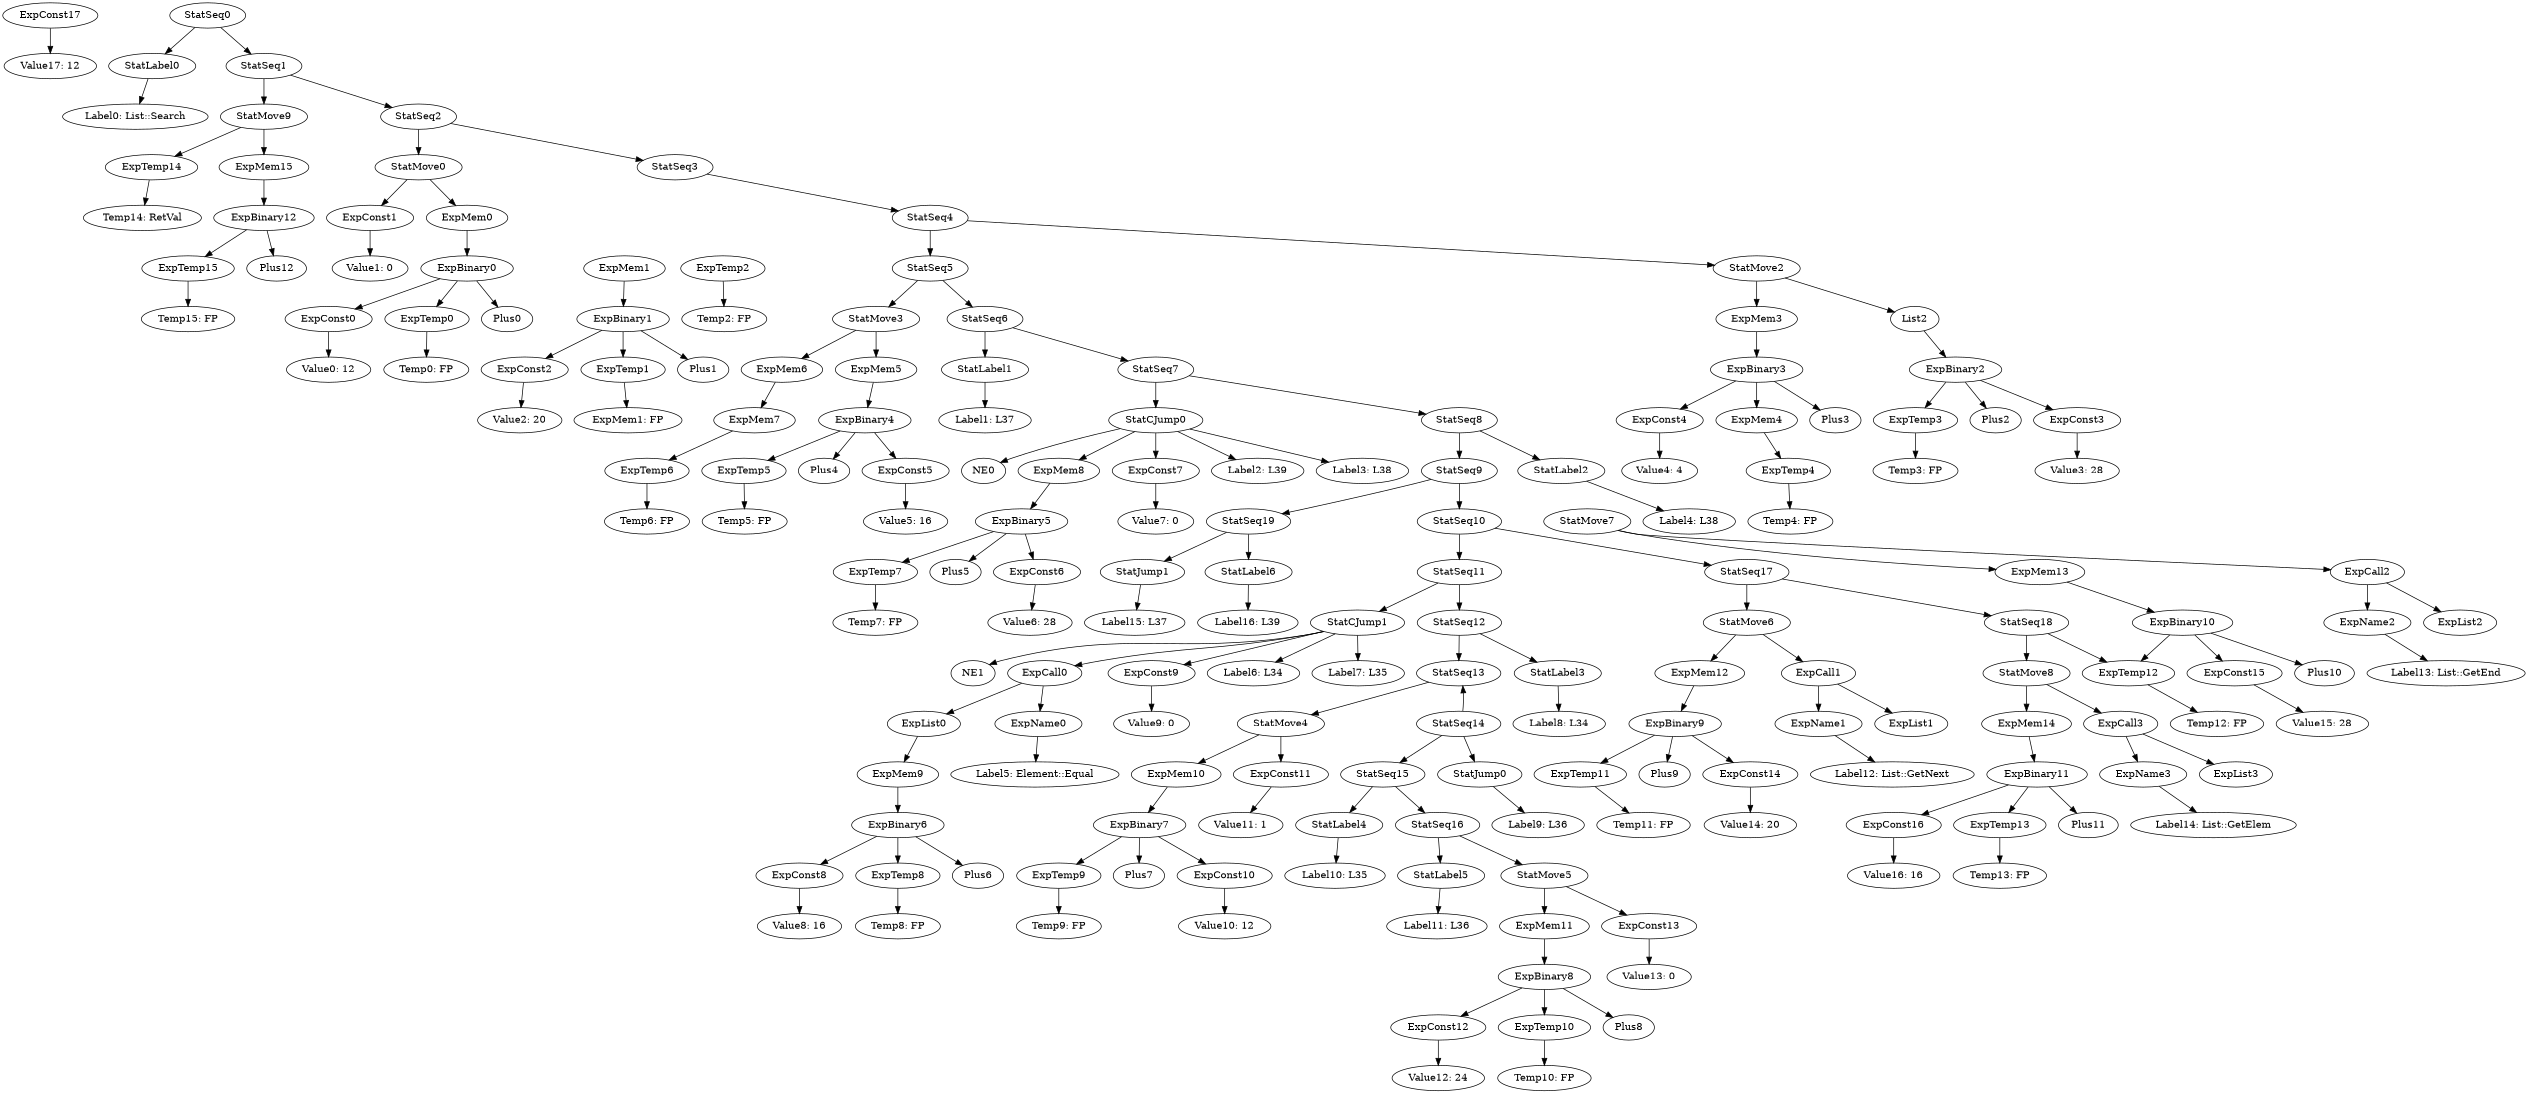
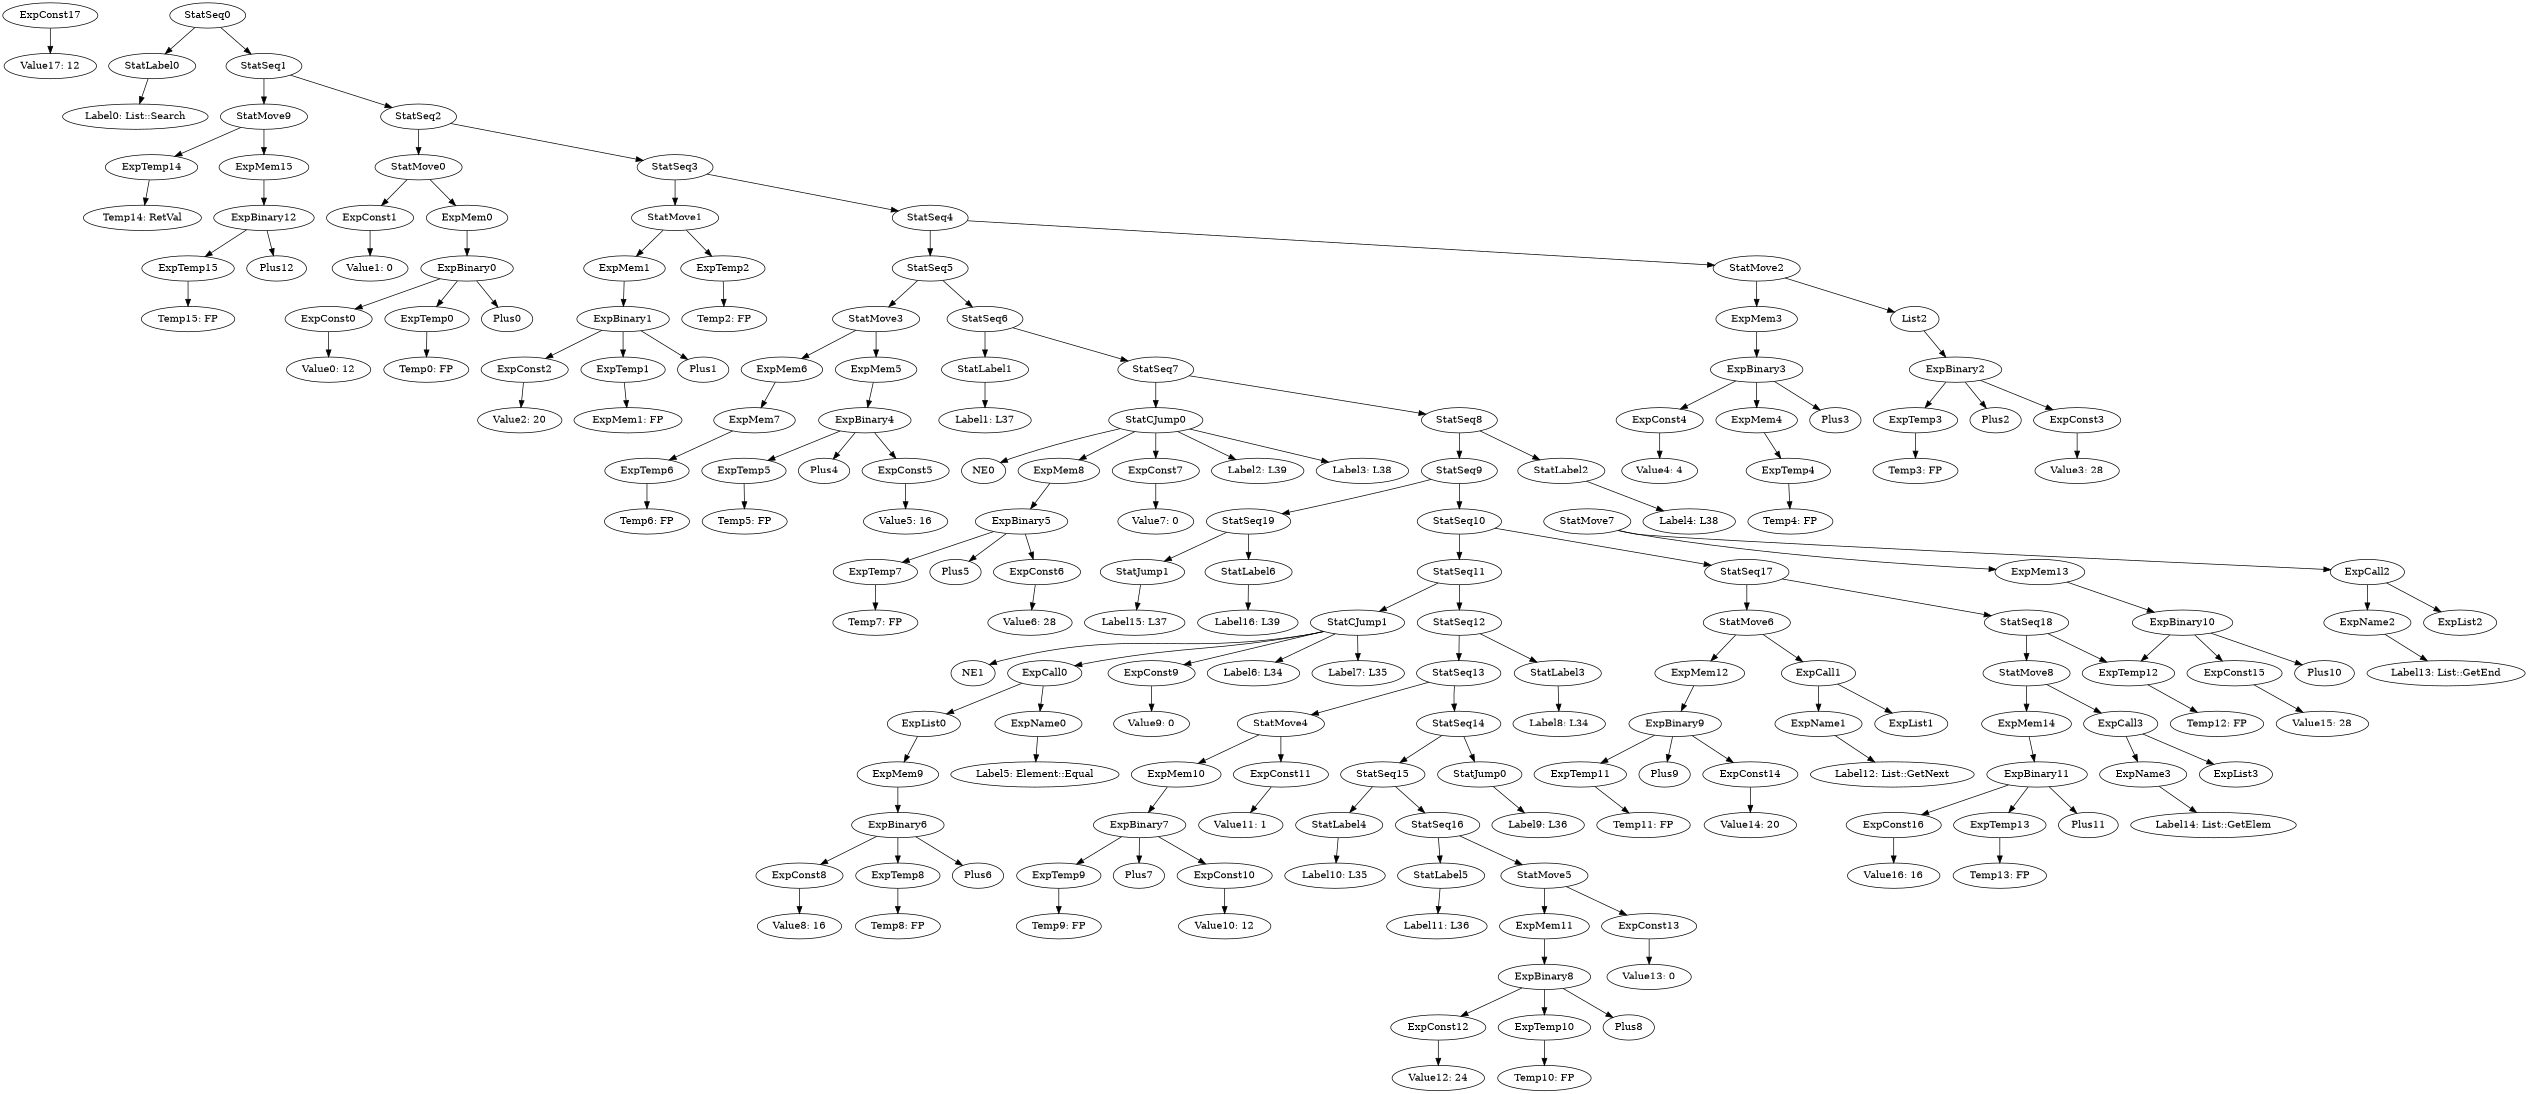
none -> (675, 218)
(1463, 702) -> (1454, 695)
